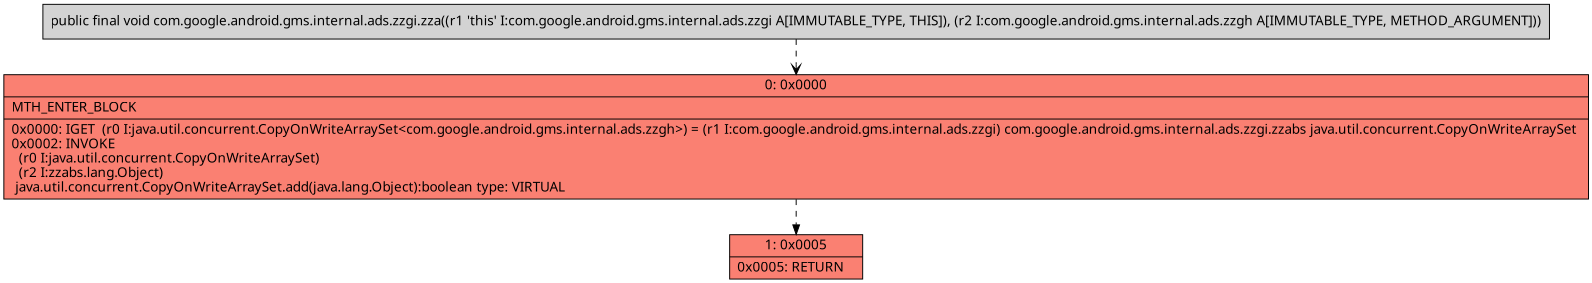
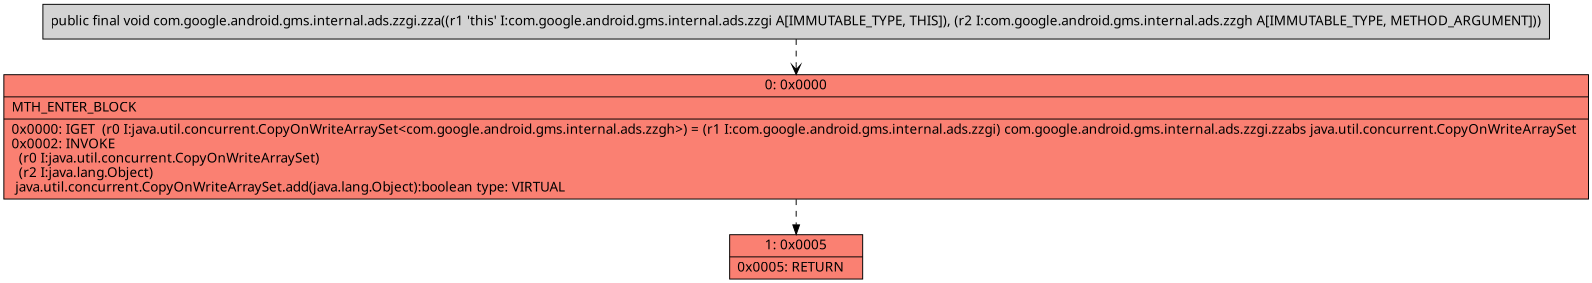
(88, 173) -> (83, 173)
